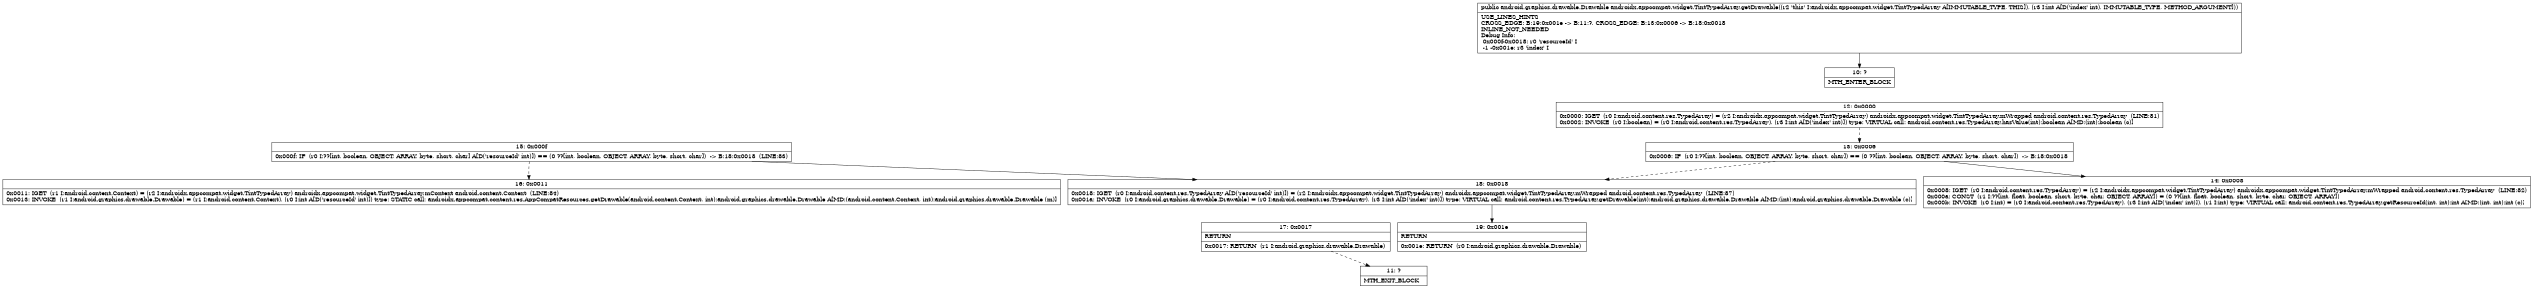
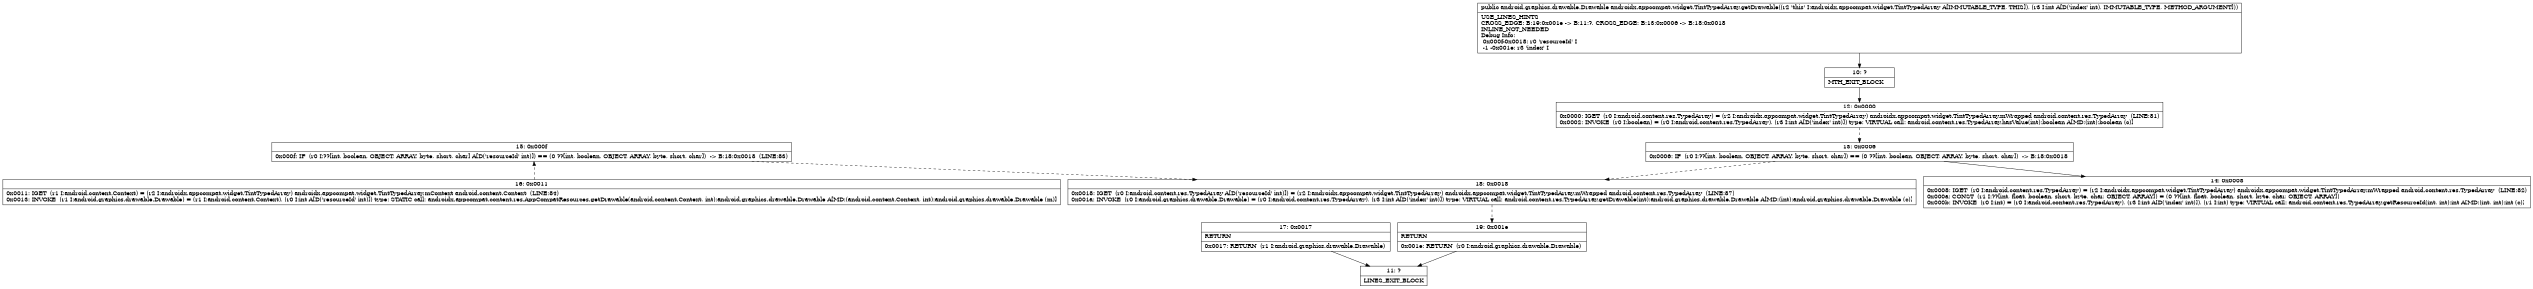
(1860, 82) -> (1856, 82)
none -> (1860, 93)
(529, 168) -> (534, 173)
(972, 170) -> (972, 170)
(1492, 212) -> (1492, 212)
(1349, 258) -> (1349, 258)
none -> (1439, 258)
(1391, 281) -> (1394, 281)
